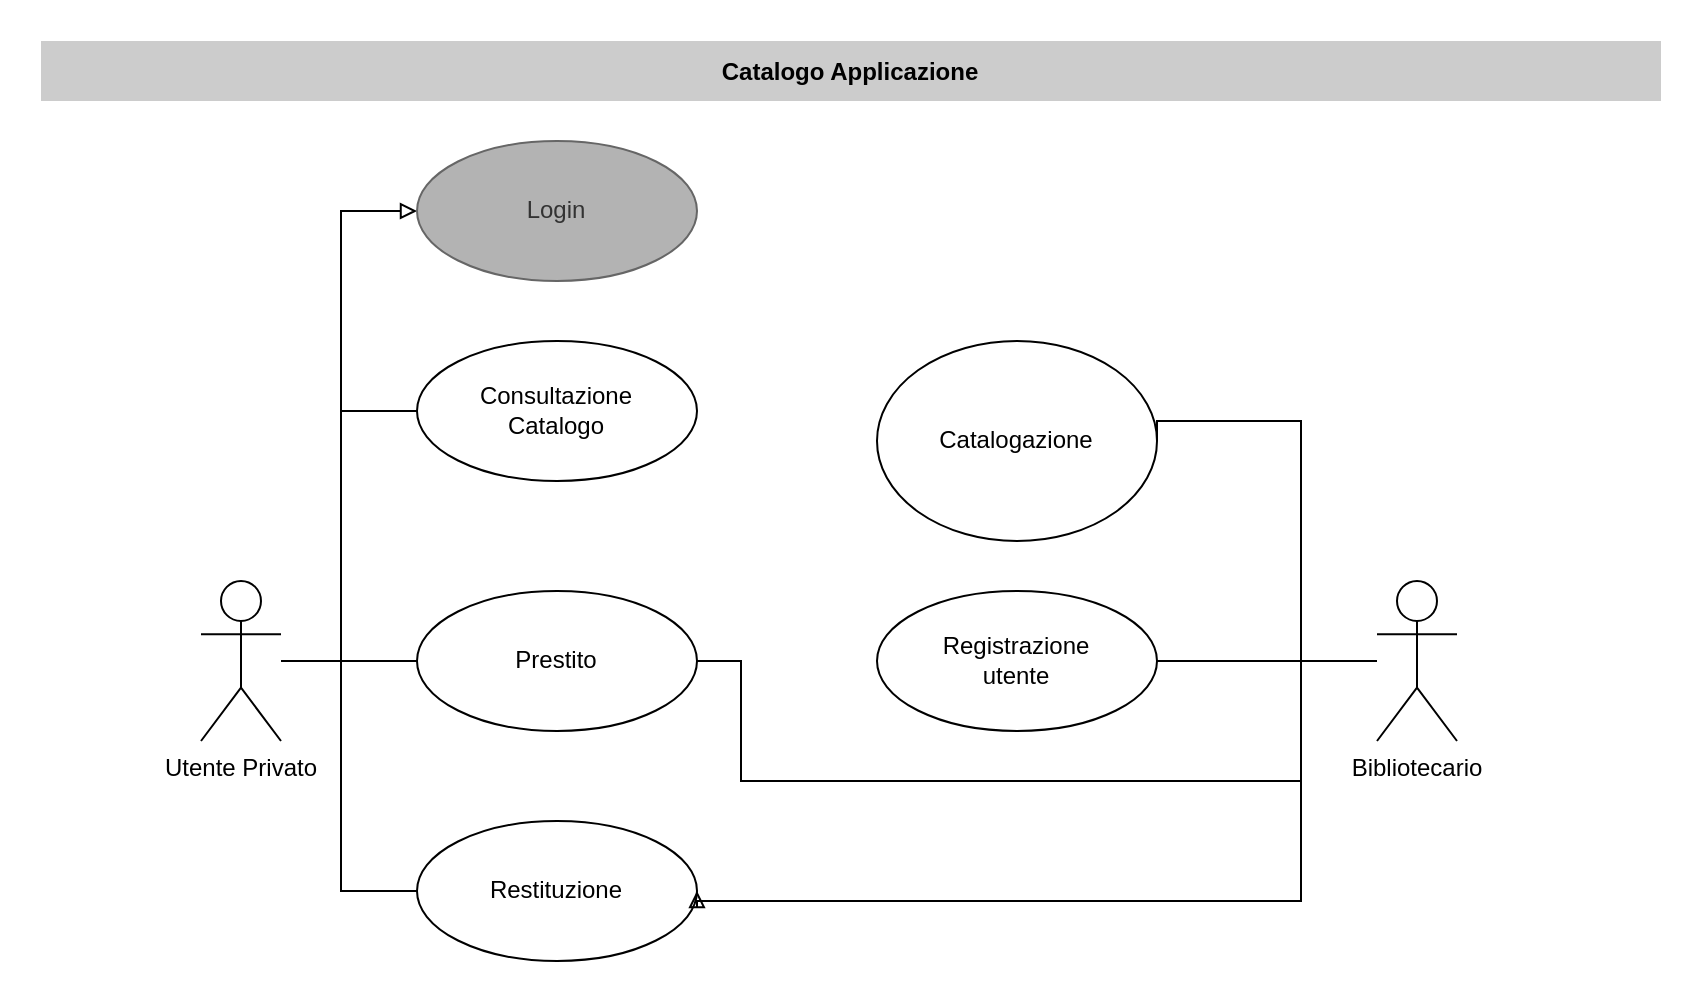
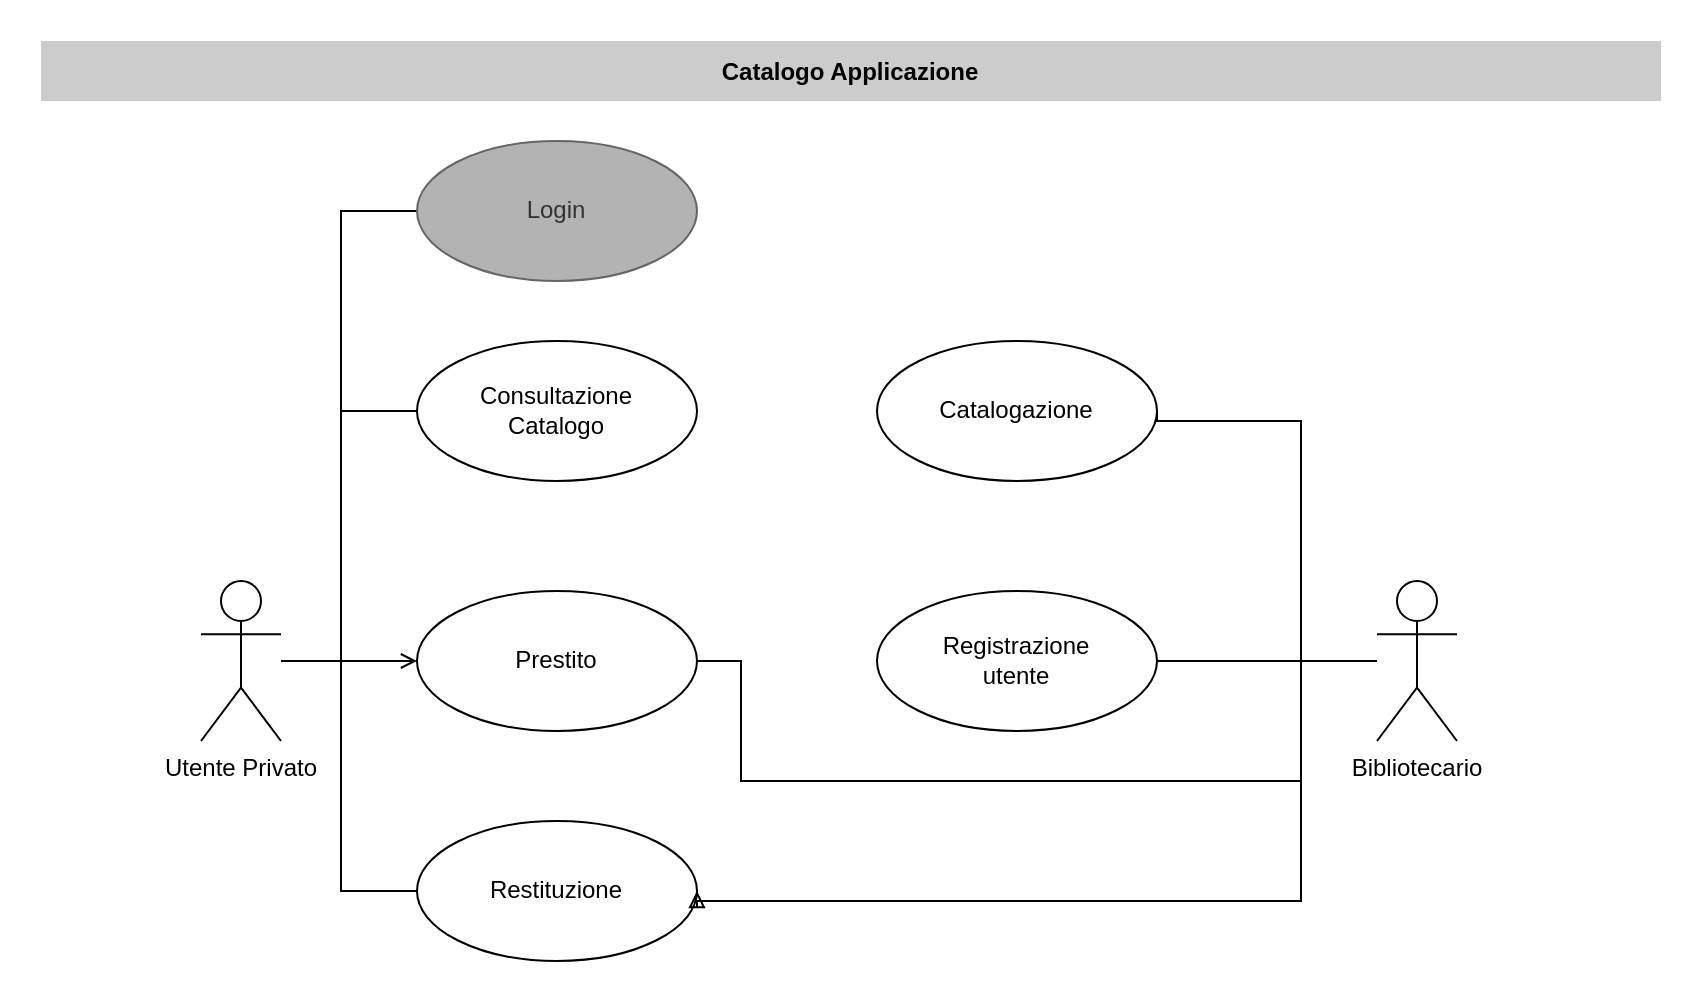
(399, 211) -> (406, 211)
(1017, 441) -> (1017, 411)
(410, 661) -> (409, 661)
